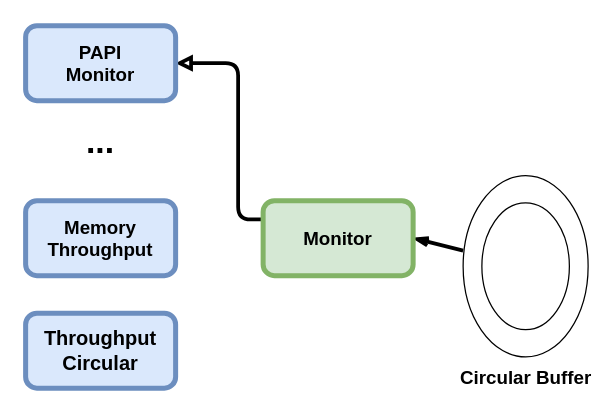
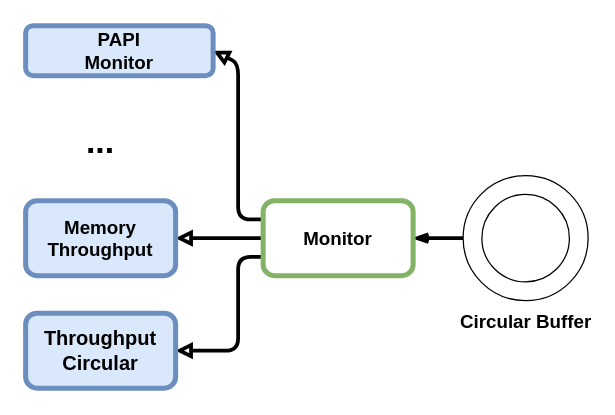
(101, 63) -> (119, 51)
none -> (227, 238)
(338, 238) -> (338, 238)
(526, 266) -> (526, 238)
none -> (238, 315)
